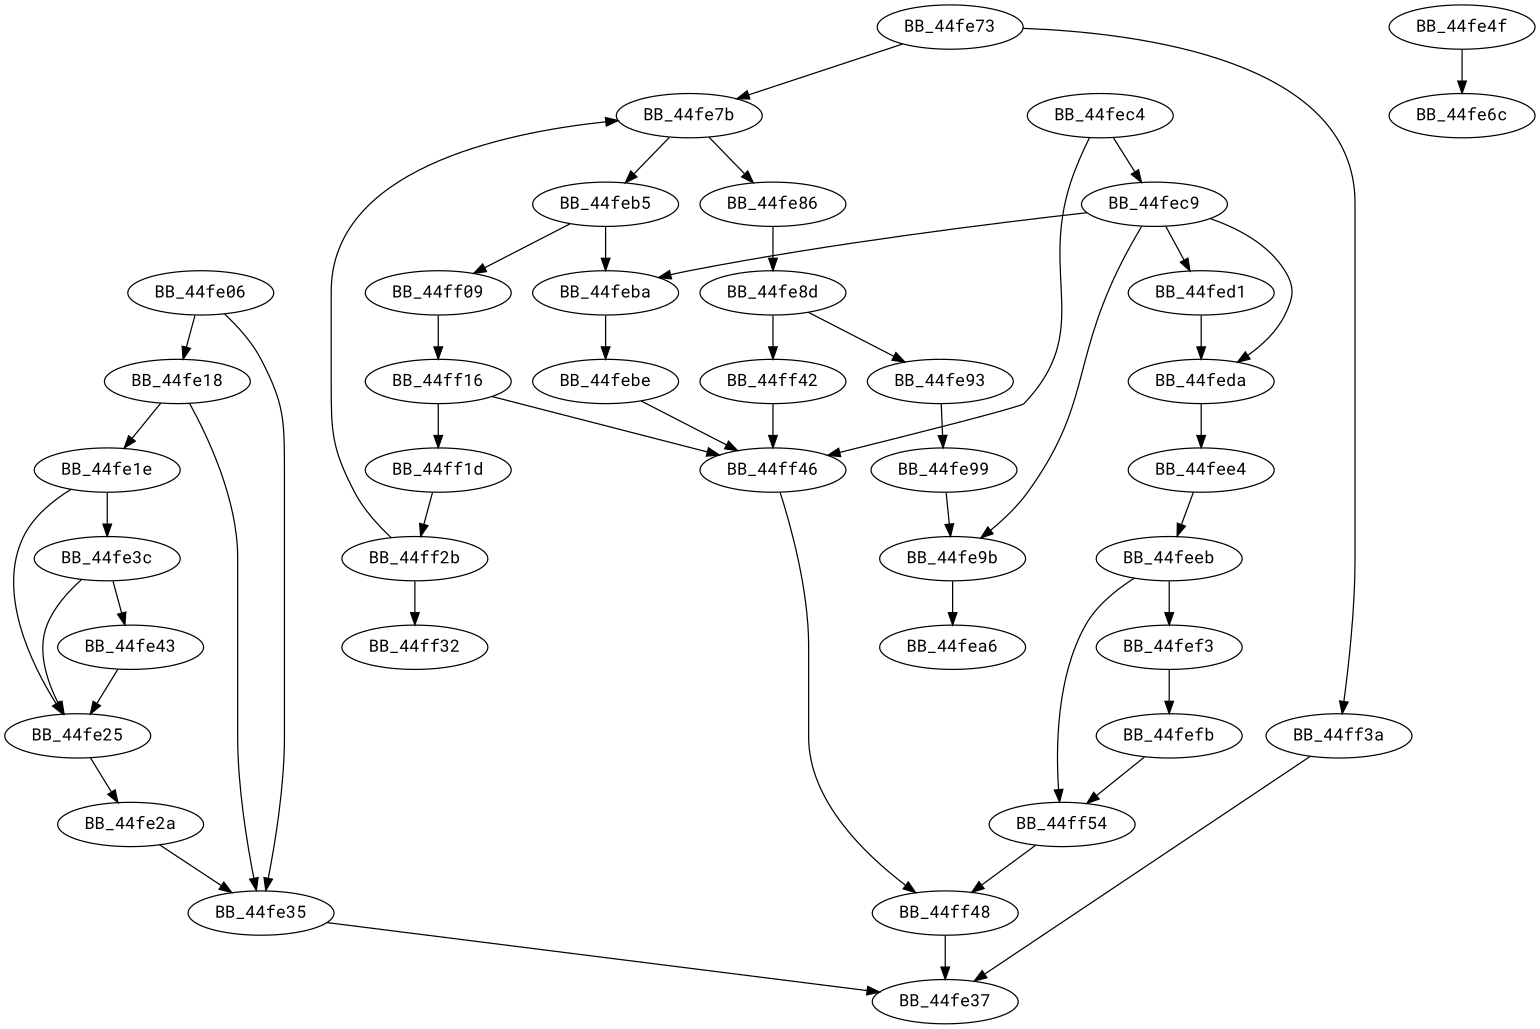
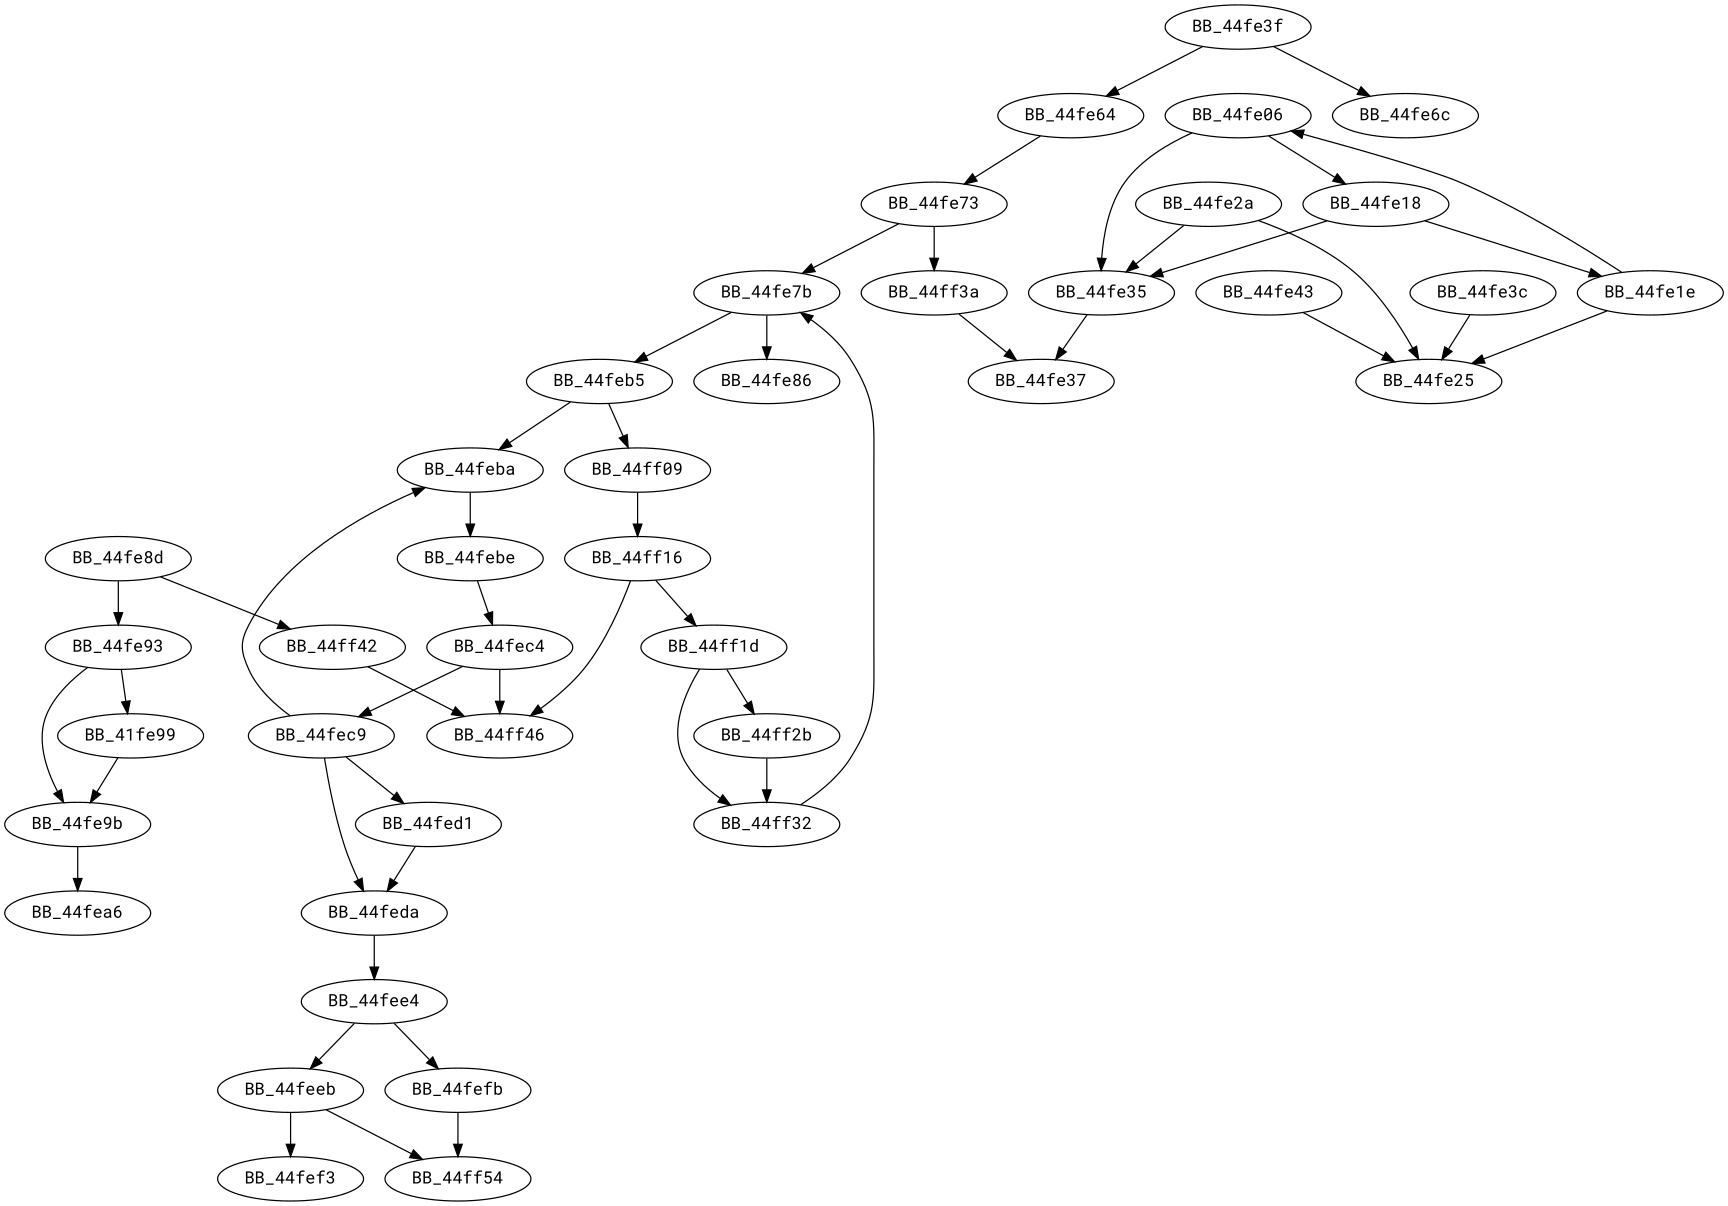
(1462, 27) -> (1238, 27)
none -> (1071, 116)
(773, 243) -> none
(340, 248) -> (874, 565)
(1079, 386) -> (44, 723)
(684, 423) -> (483, 597)
(944, 470) -> (131, 736)
(107, 508) -> (1470, 187)
(117, 597) -> none
(1169, 686) -> (412, 1041)
none -> (678, 739)
(101, 775) -> (1349, 268)
(945, 913) -> none
